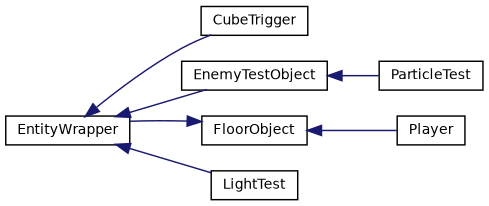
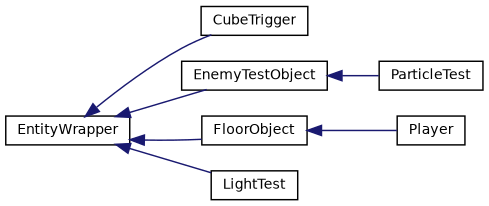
(158, 121) -> (173, 140)
